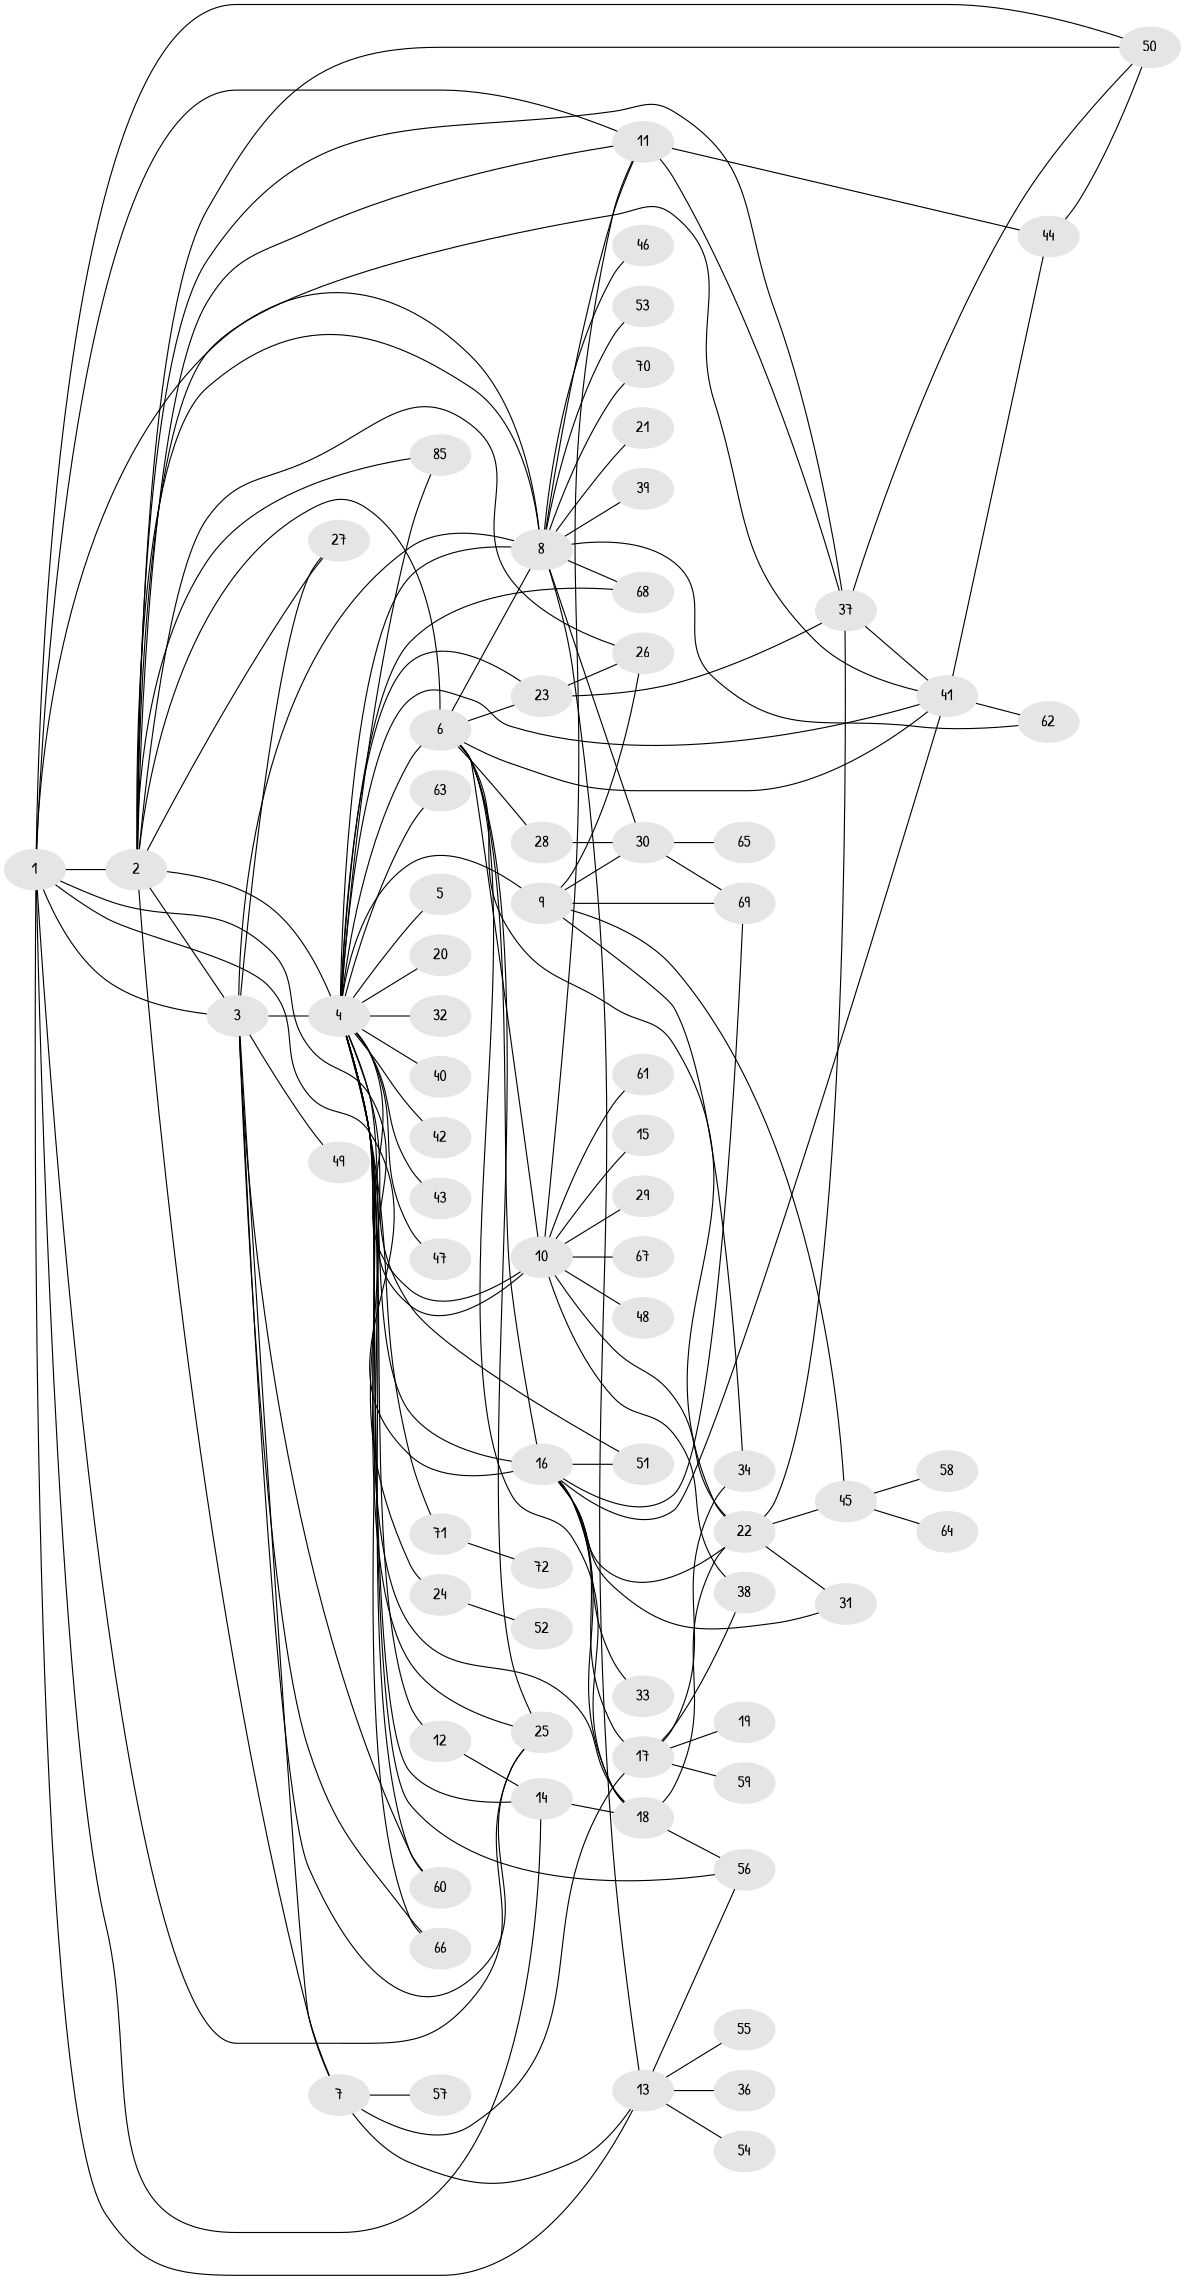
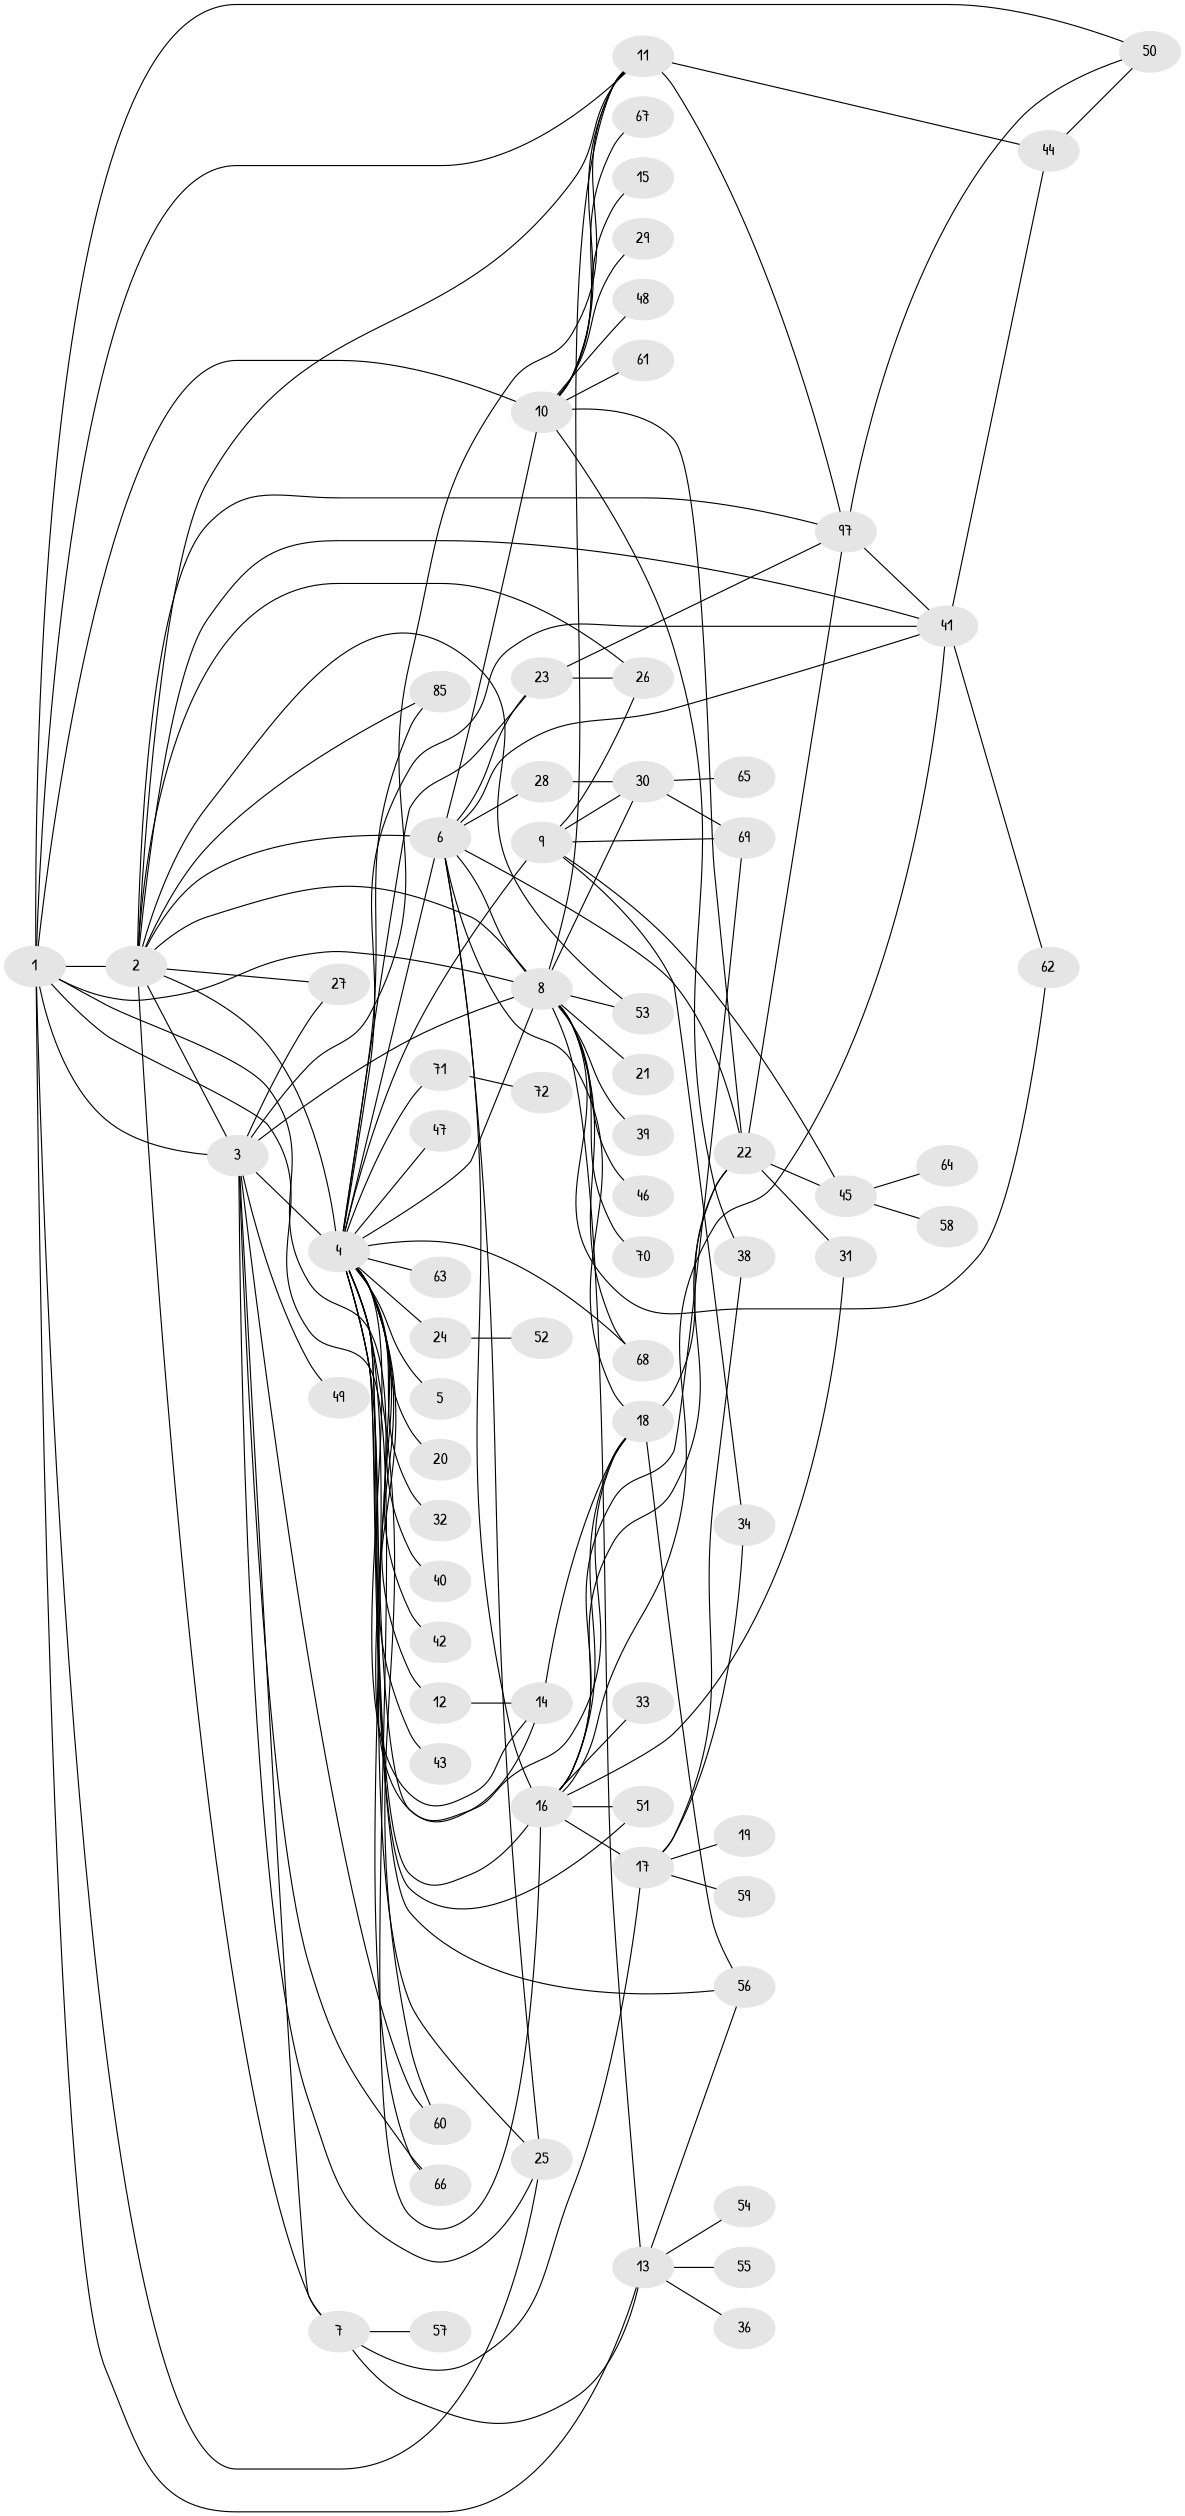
(311, 80) -> (425, 637)
none -> (423, 603)
(846, 611) -> (846, 532)
(411, 1290) -> none
